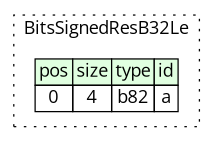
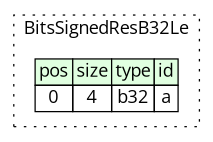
(133, 98) -> (133, 98)
